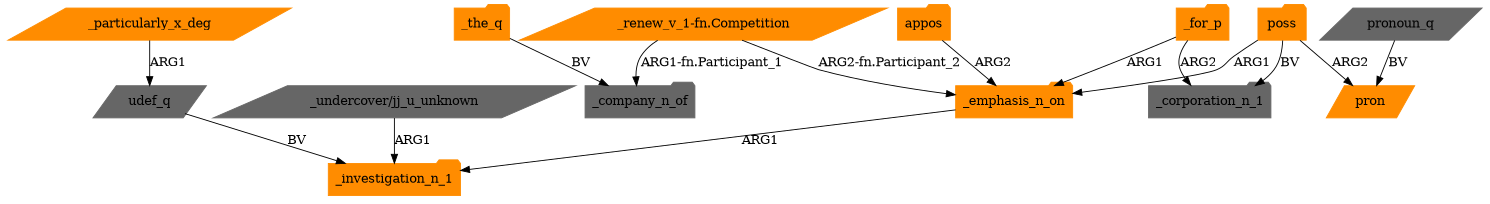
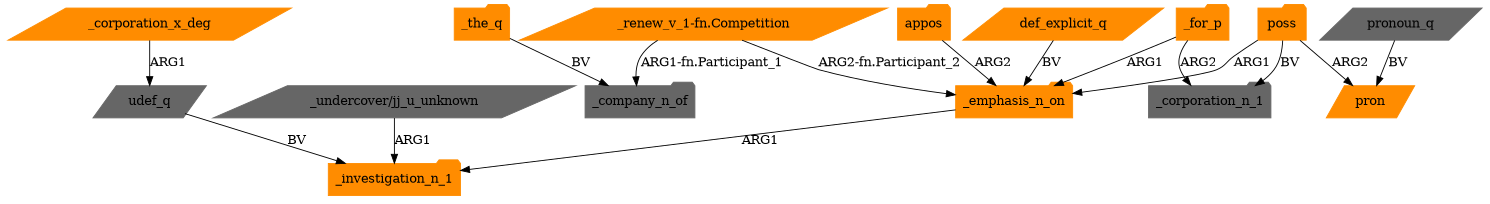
(150, 24) -> (150, 24)
none -> (1063, 24)
